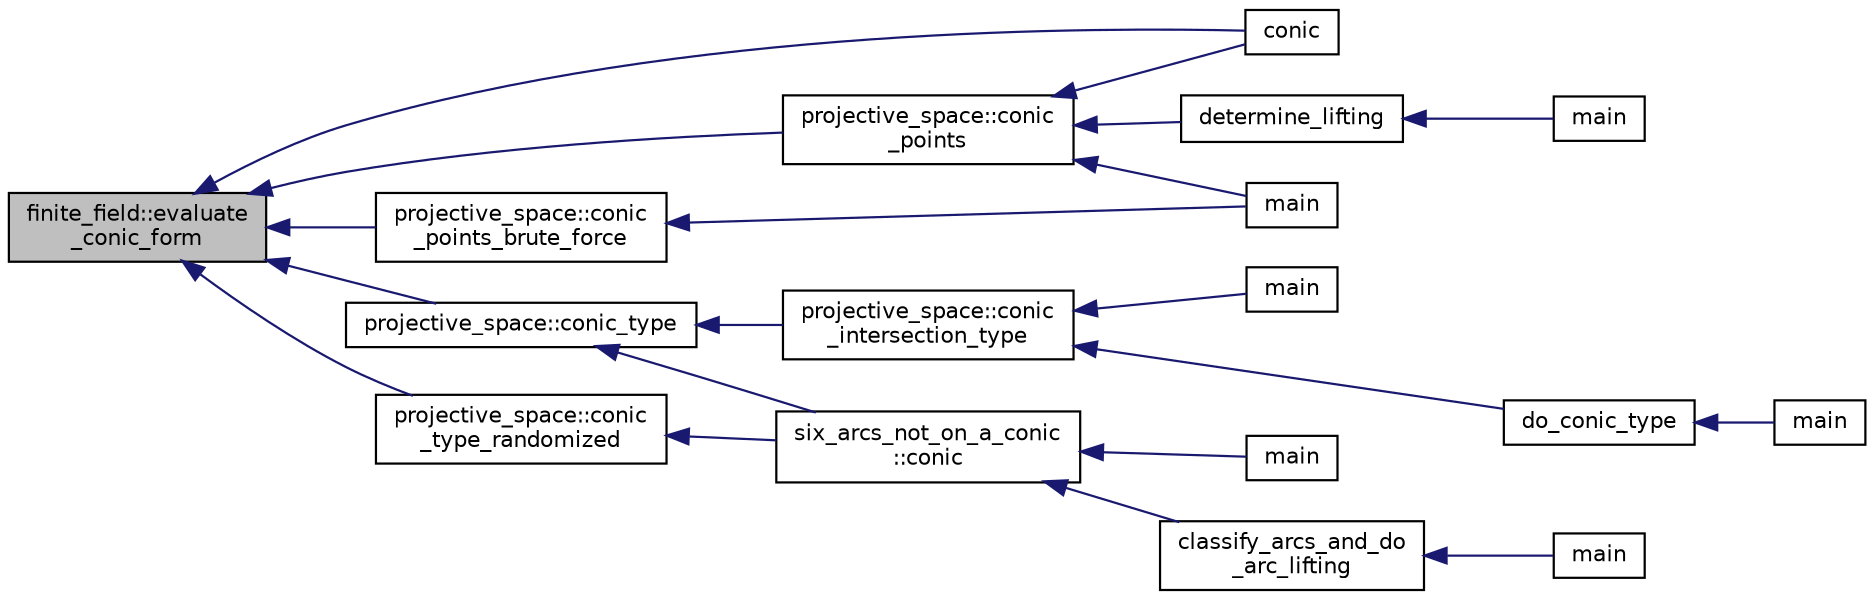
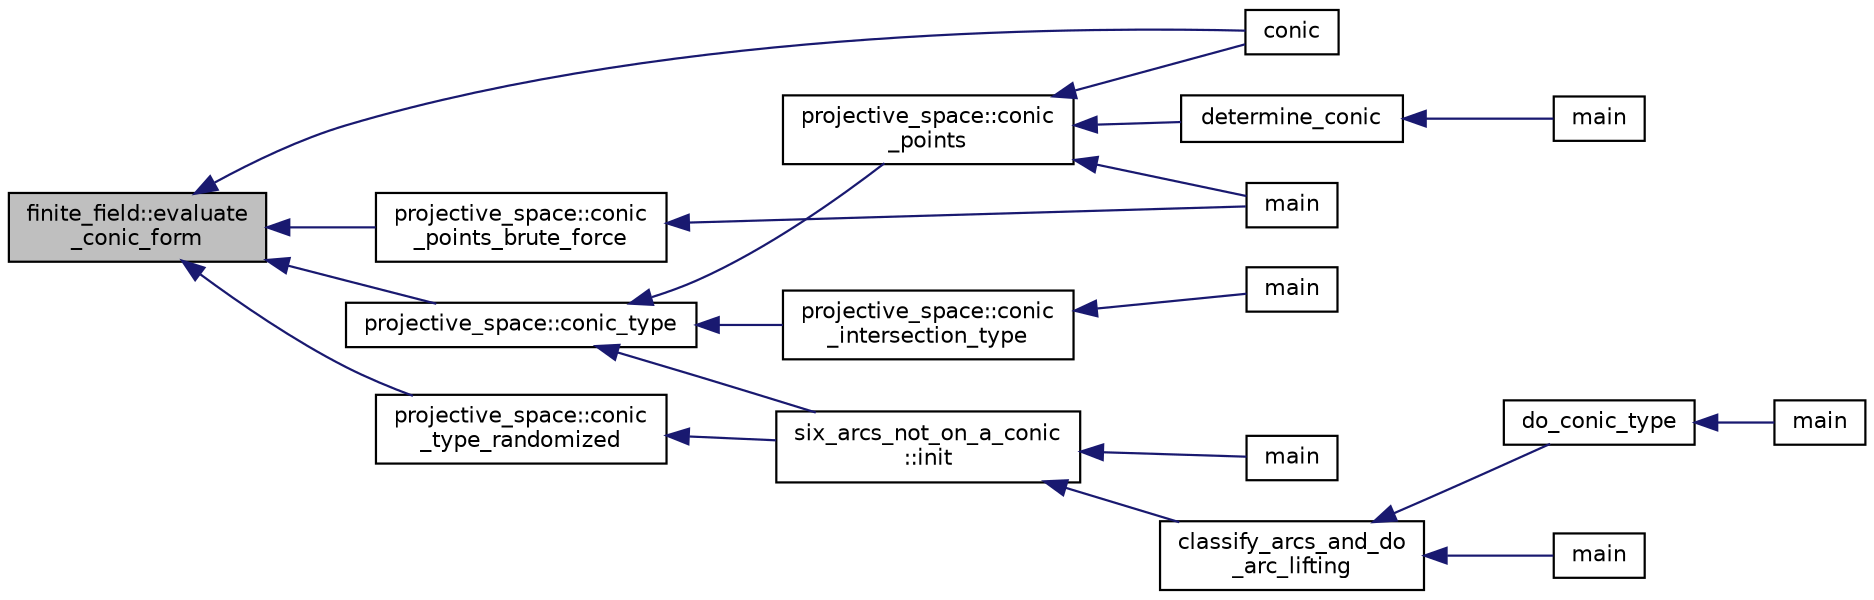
(1292, 119) -> (1292, 119)
(525, 149) -> (774, 240)
(1300, 379) -> (1472, 479)
(928, 447) -> (928, 447)
